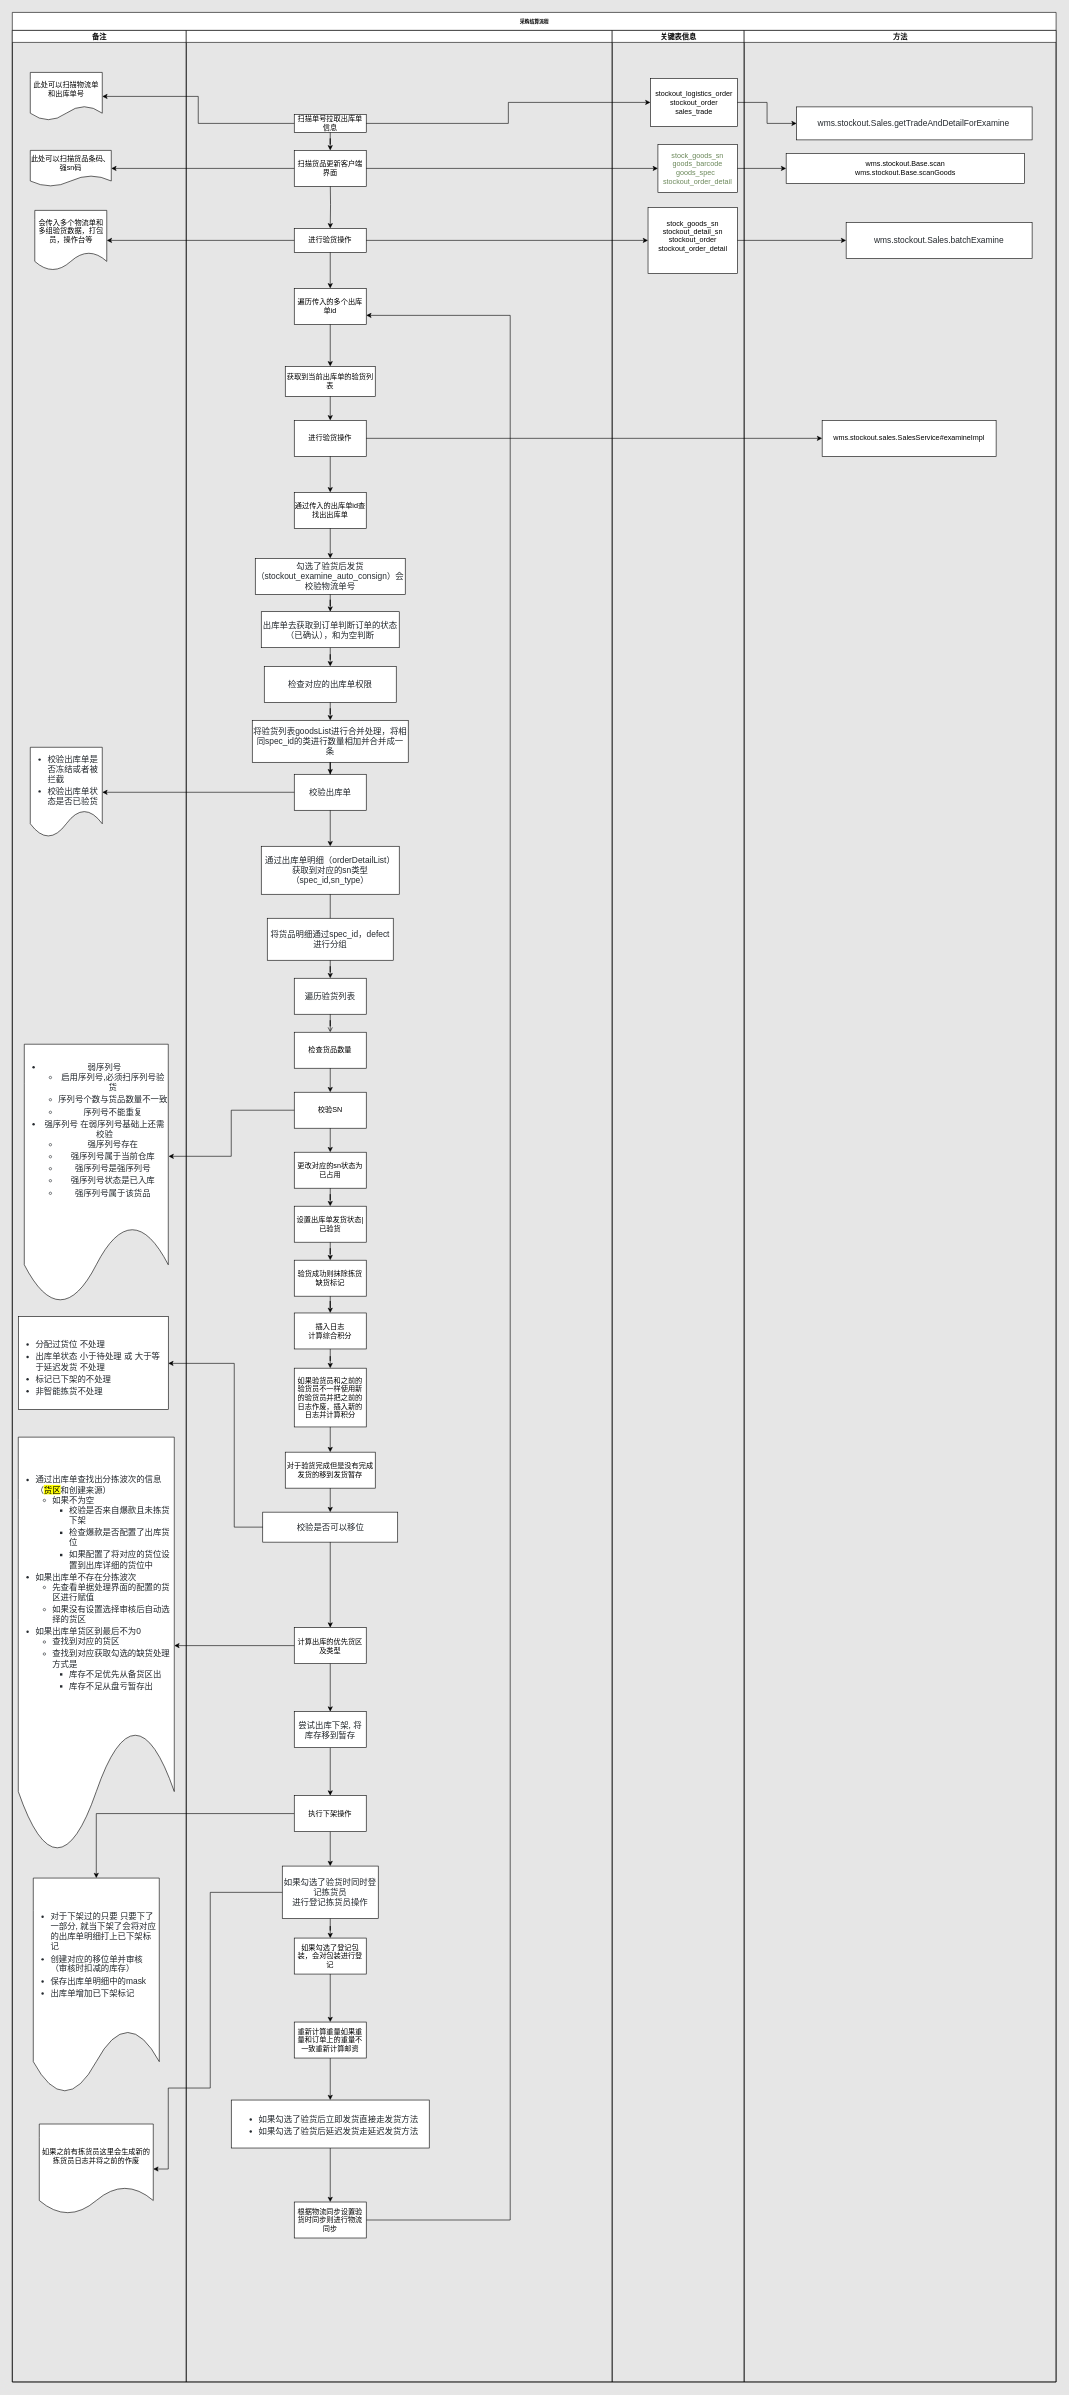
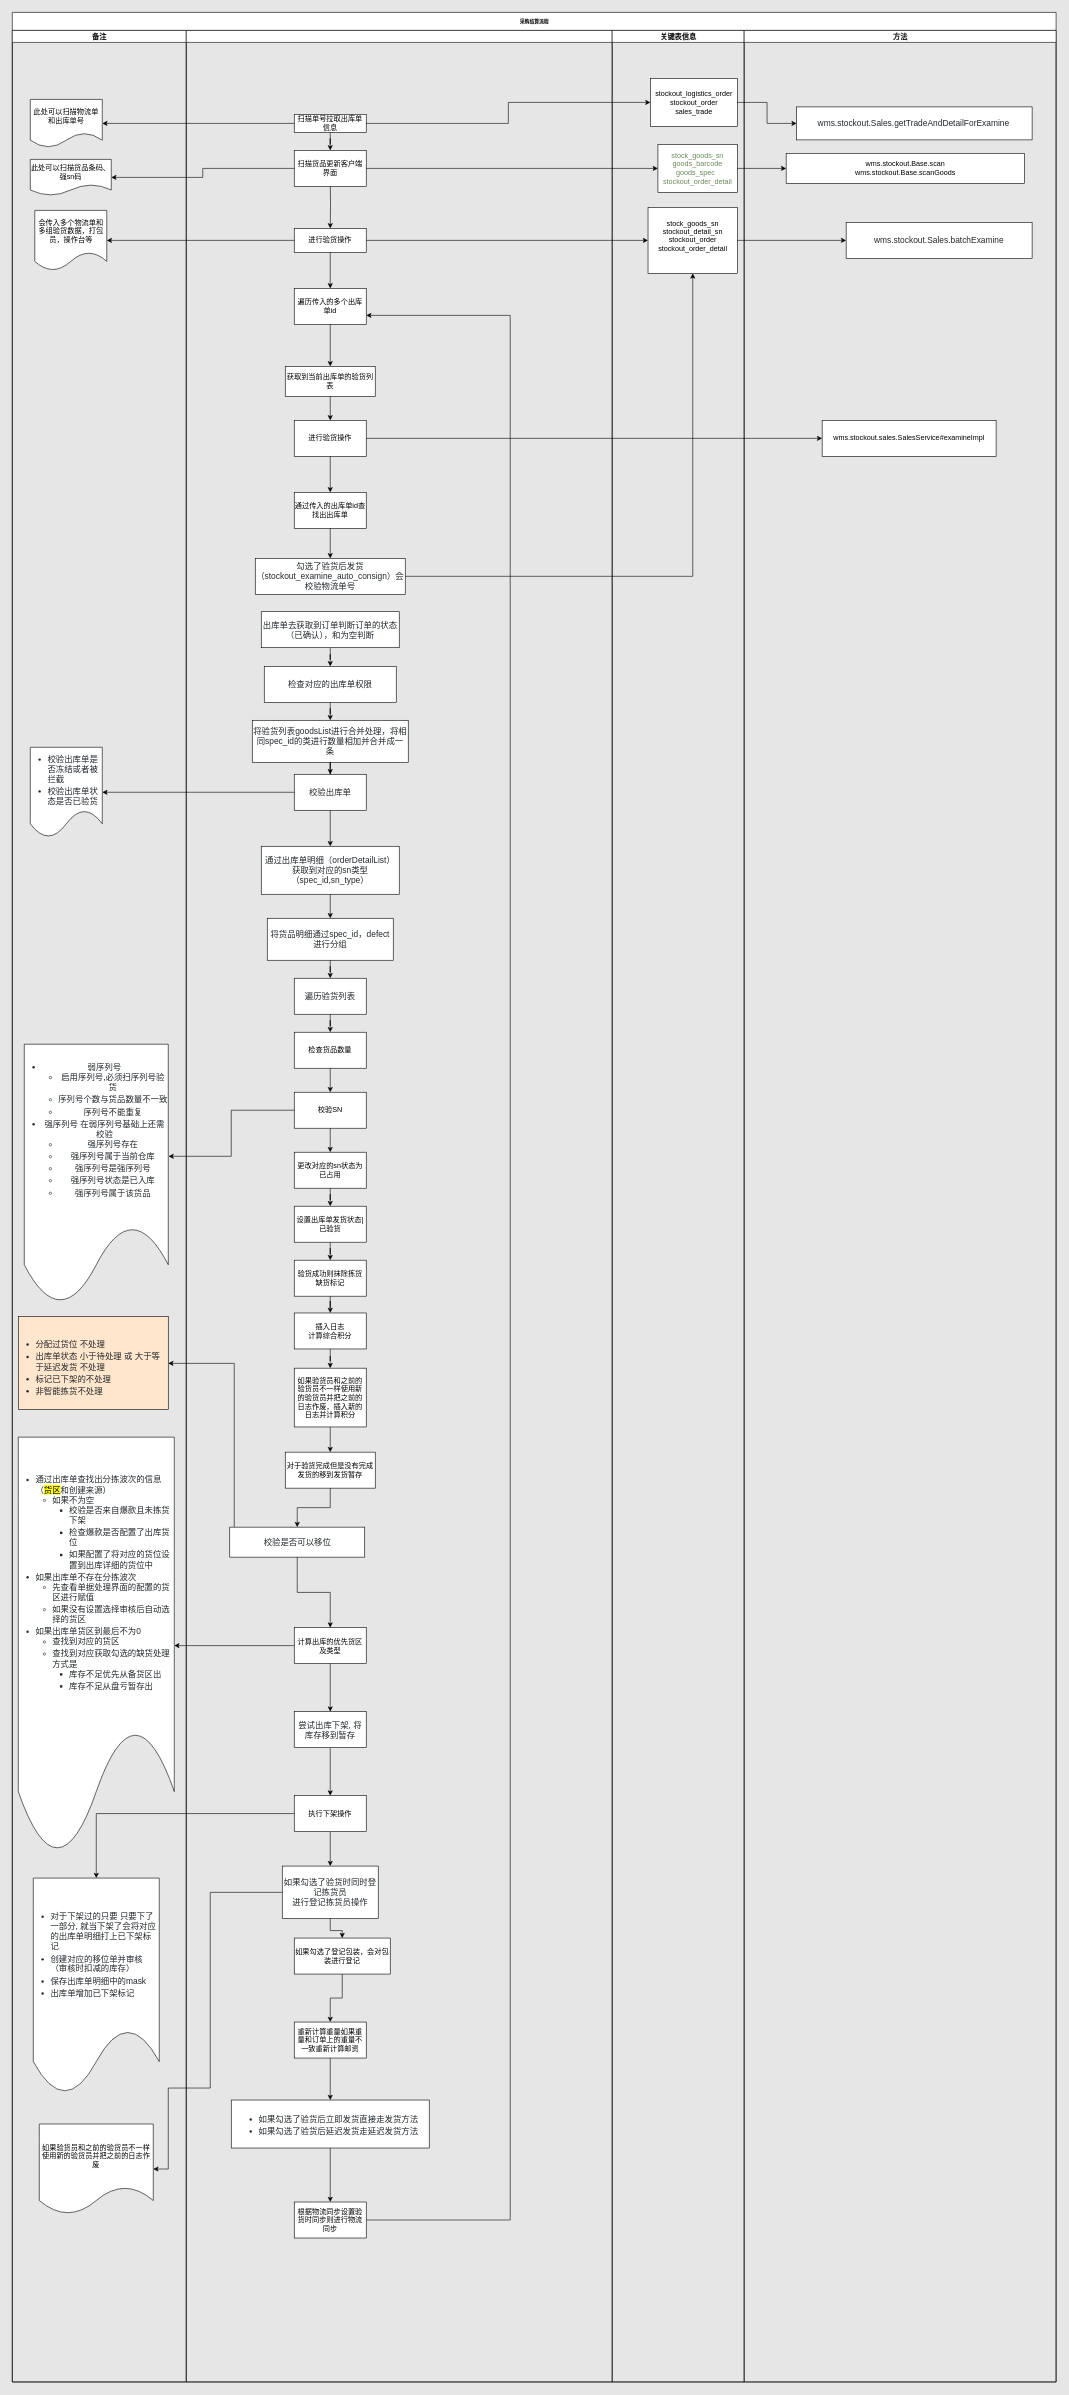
(66, 96) -> (66, 123)
(71, 168) -> (71, 177)
(330, 604) -> (693, 278)
(330, 914) -> (330, 912)
(330, 1028) -> (330, 1026)
(93, 1363) -> (93, 1363)
(330, 1527) -> (297, 1542)
(330, 1956) -> (342, 1956)
(96, 2156) -> (96, 2156)
